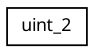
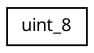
(47, 27) -> (47, 27)
